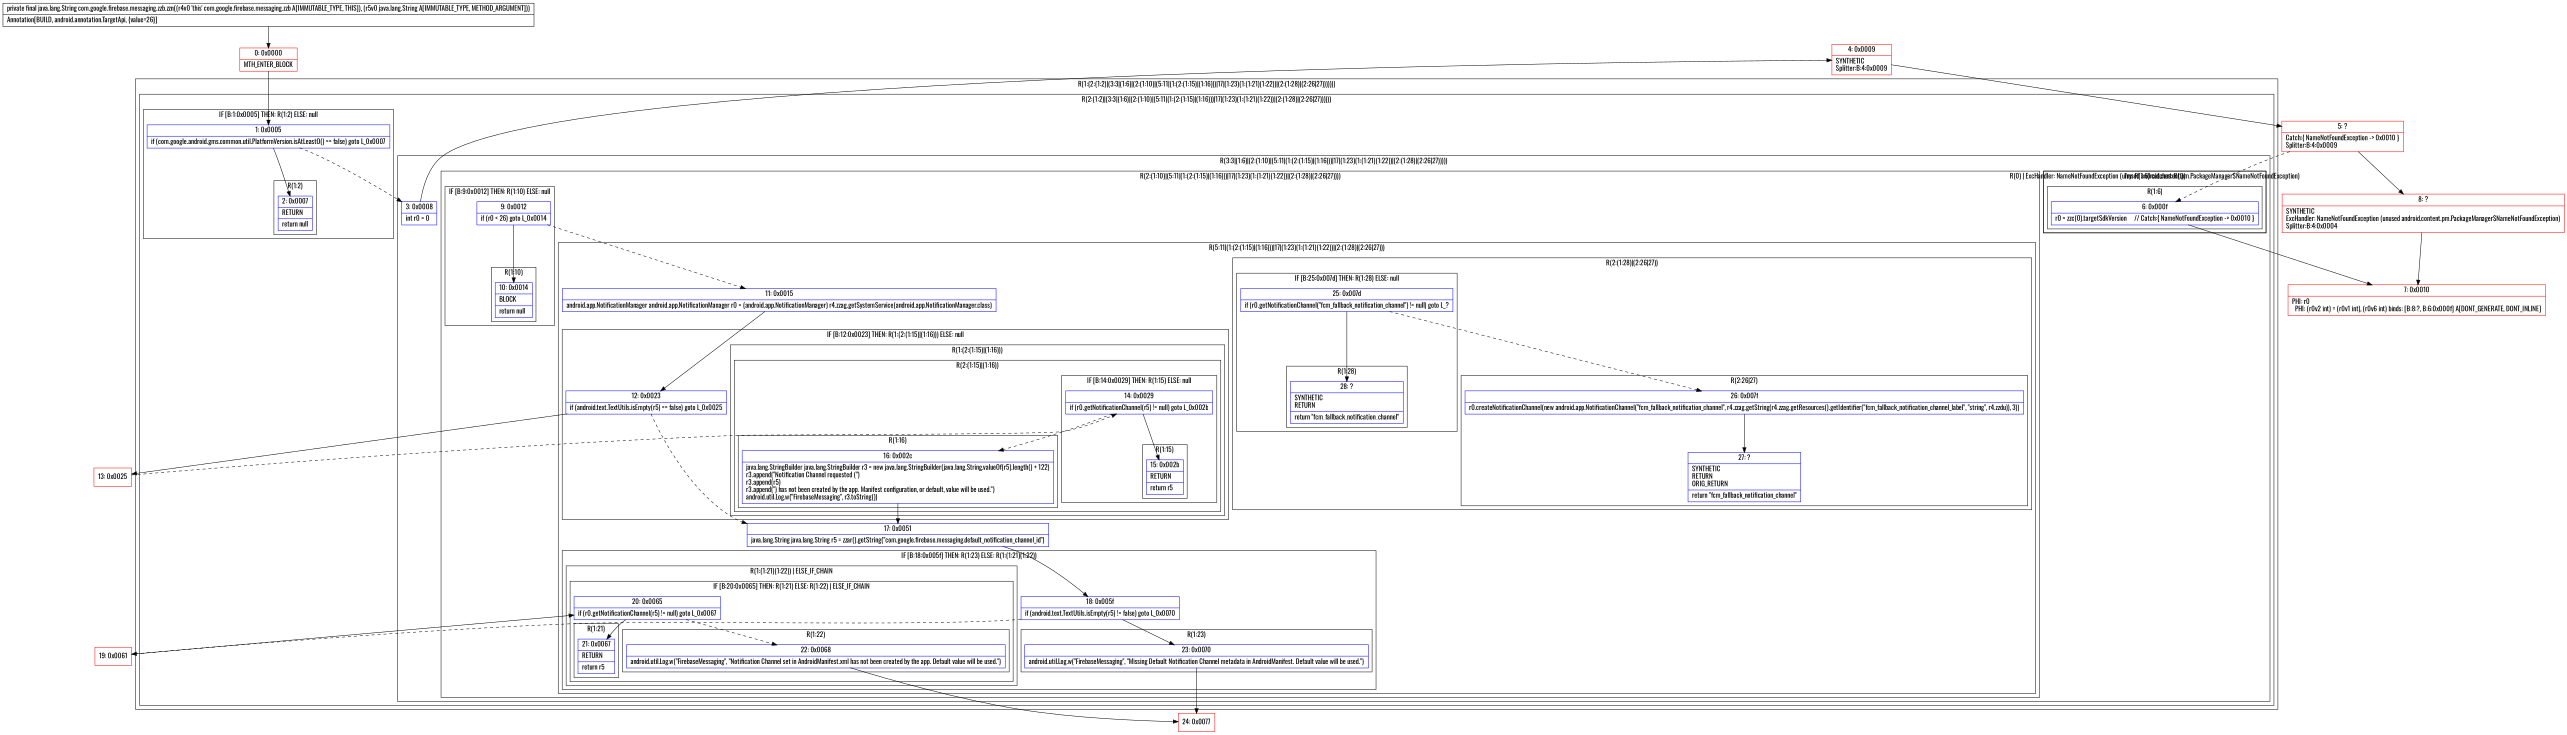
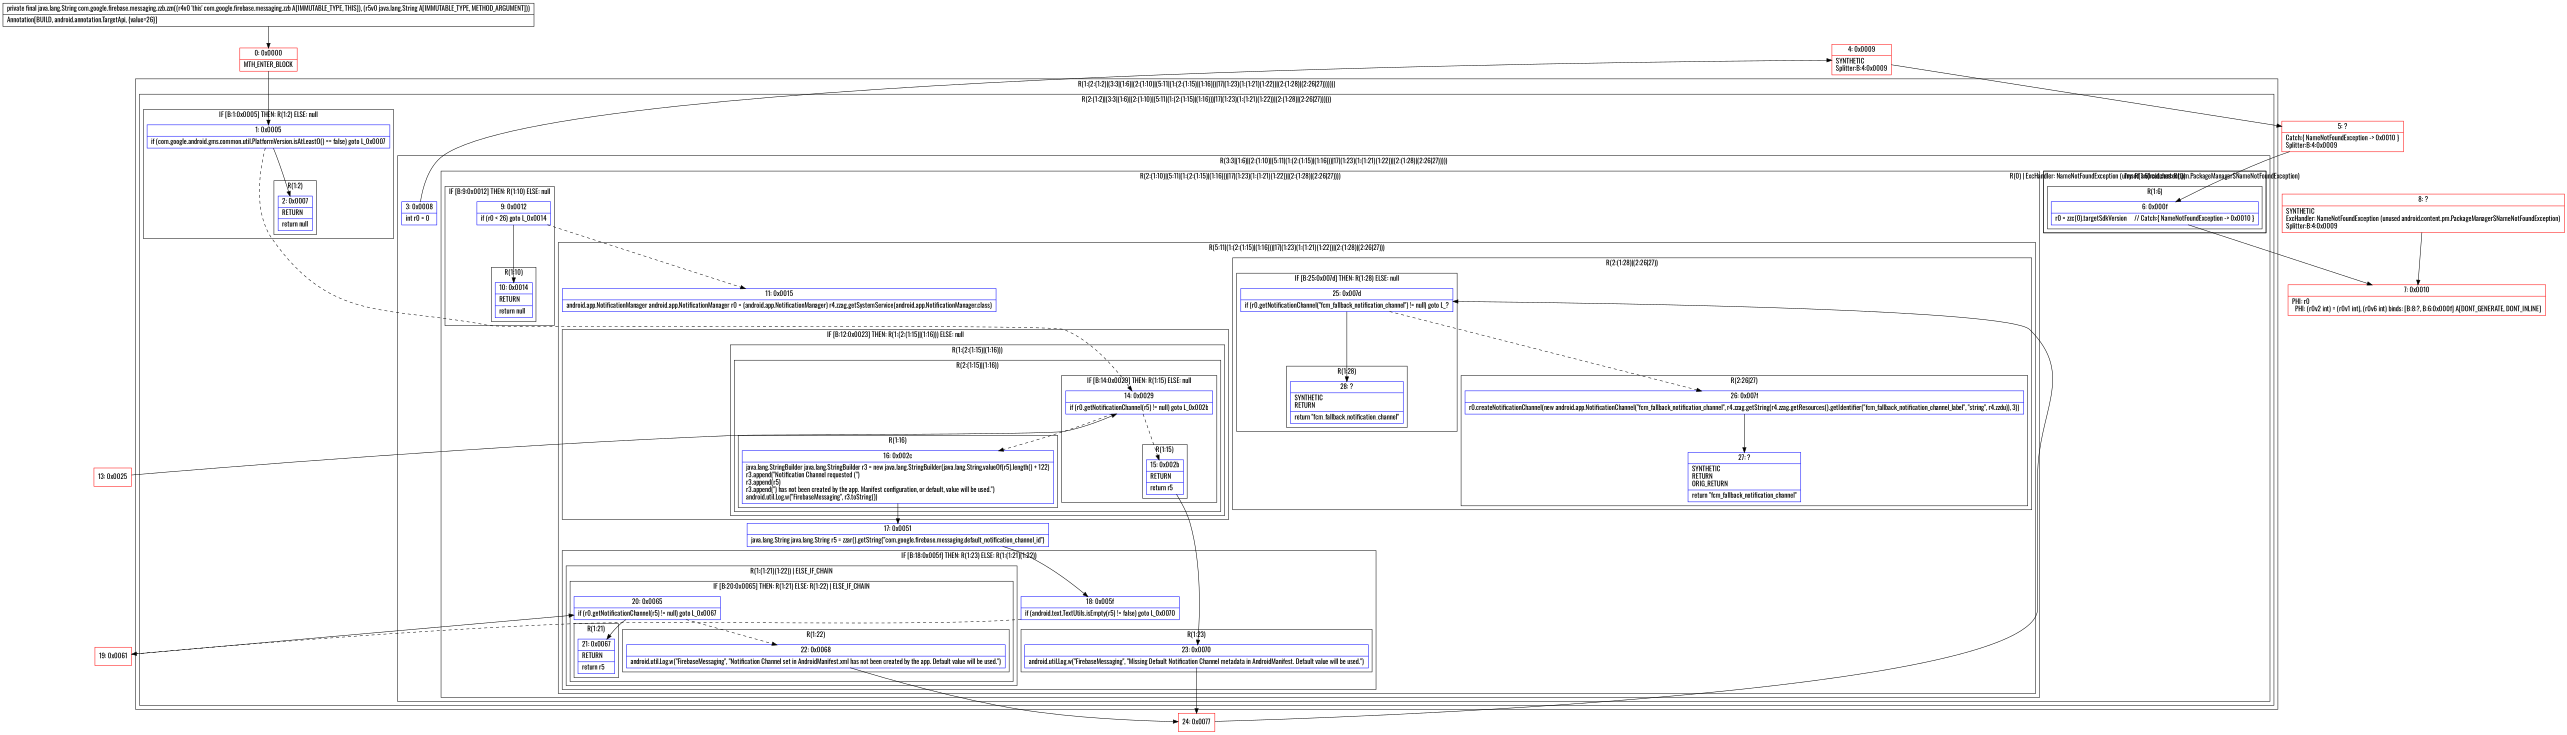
(2379, 171) -> none
(350, 172) -> (702, 327)
(2231, 175) -> (2231, 175)
(2312, 226) -> (2312, 226)
(508, 300) -> (510, 300)
(646, 402) -> none
(1150, 435) -> (1150, 435)
(623, 441) -> (623, 441)
none -> (2014, 632)
(1150, 633) -> (1198, 565)
